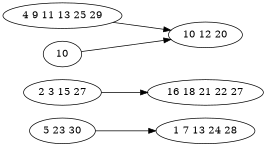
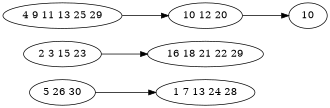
(123, 46) -> (262, 16)
(62, 92) -> (62, 54)
(205, 92) -> (205, 54)
(62, 131) -> (62, 92)
